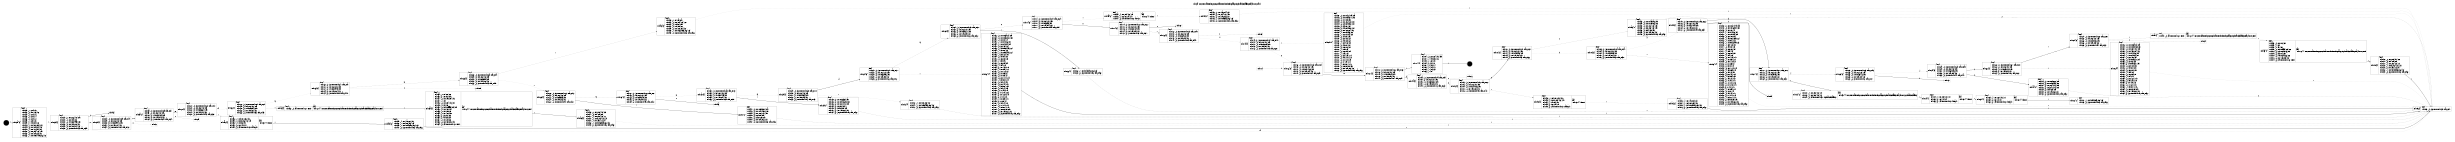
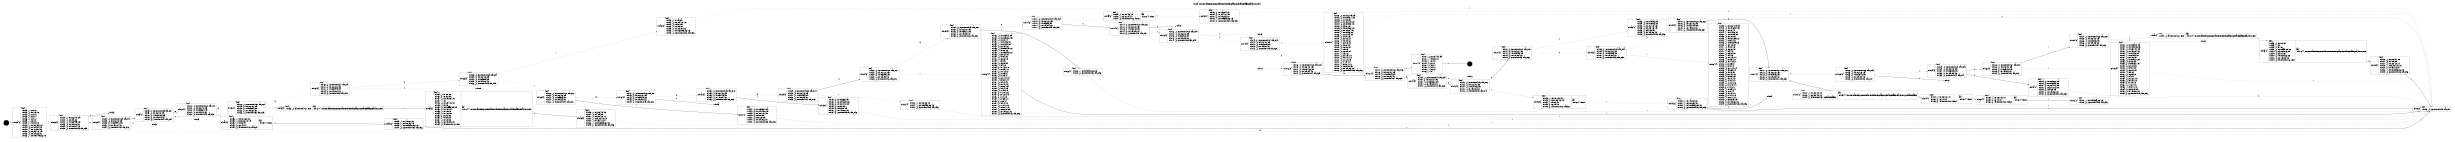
(1749, 42) -> (1738, 109)
